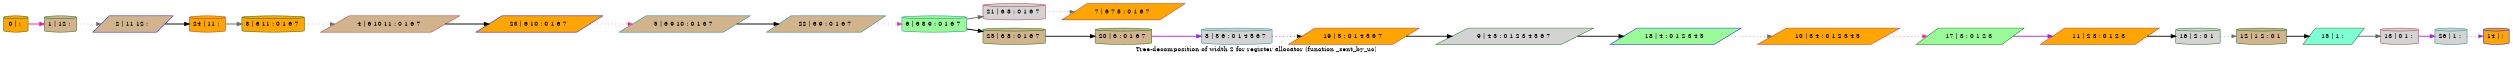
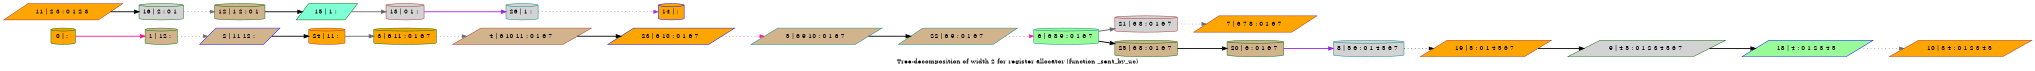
(1970, 36) -> none
